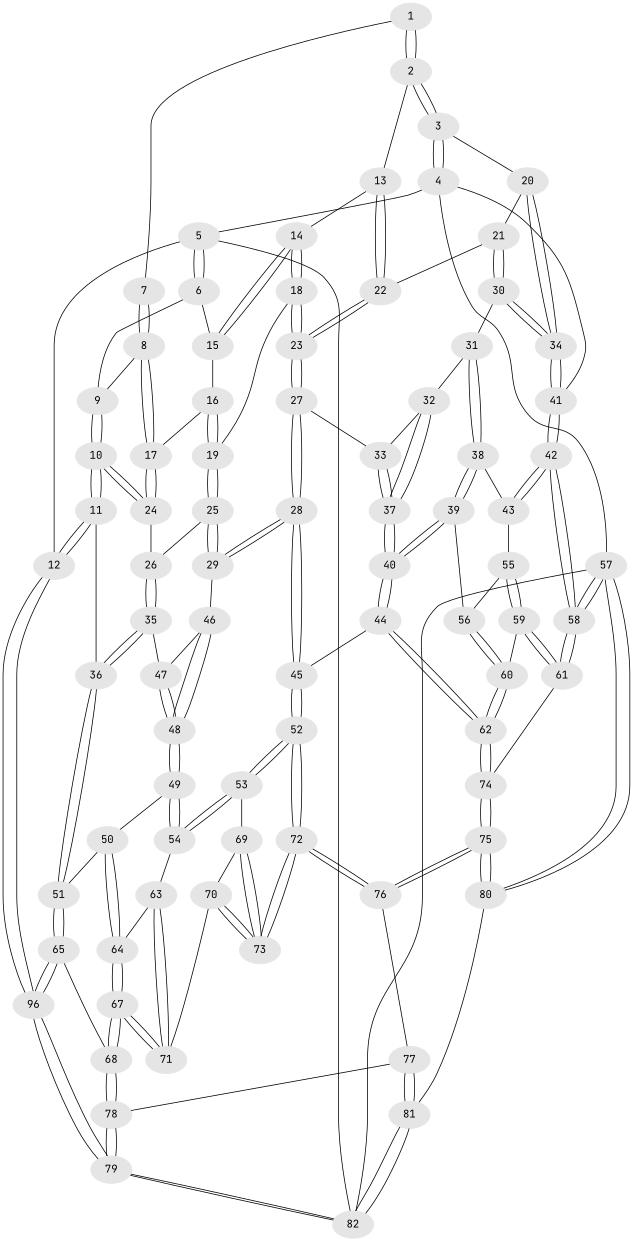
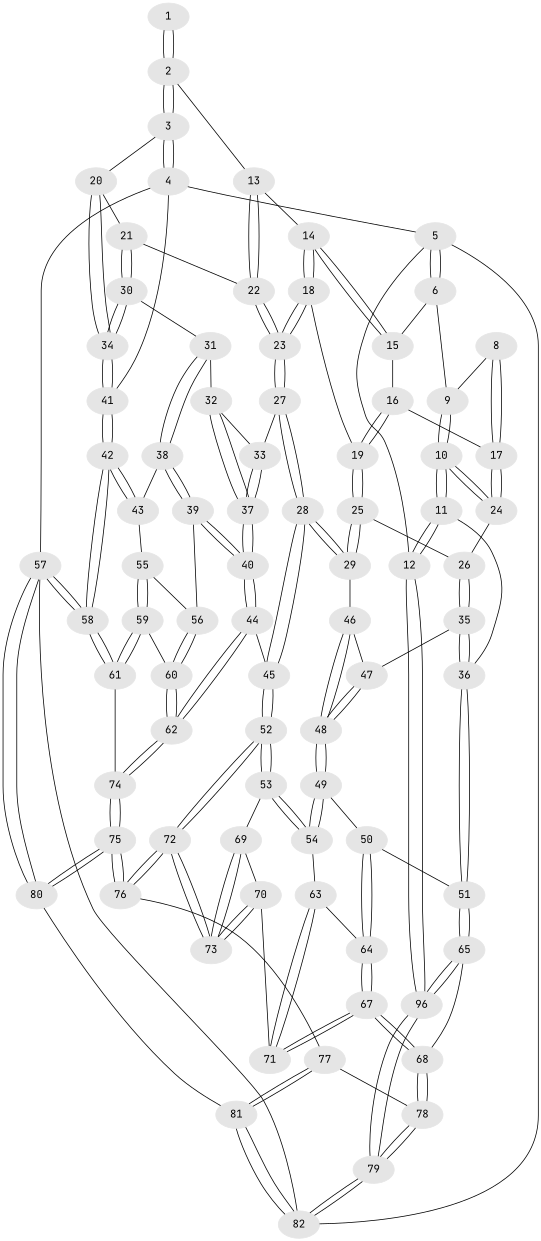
(144, 291) -> none
